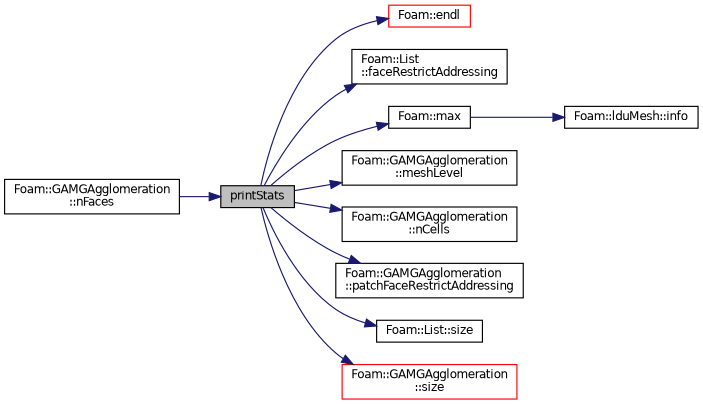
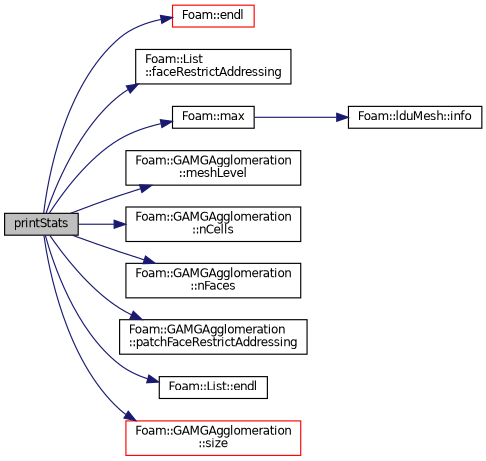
(194, 197) -> (108, 248)
(430, 331) -> (213, 388)
